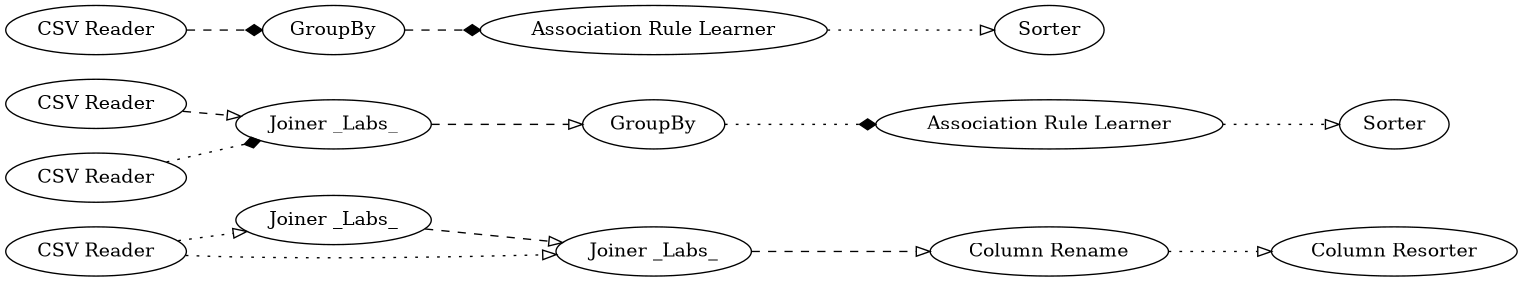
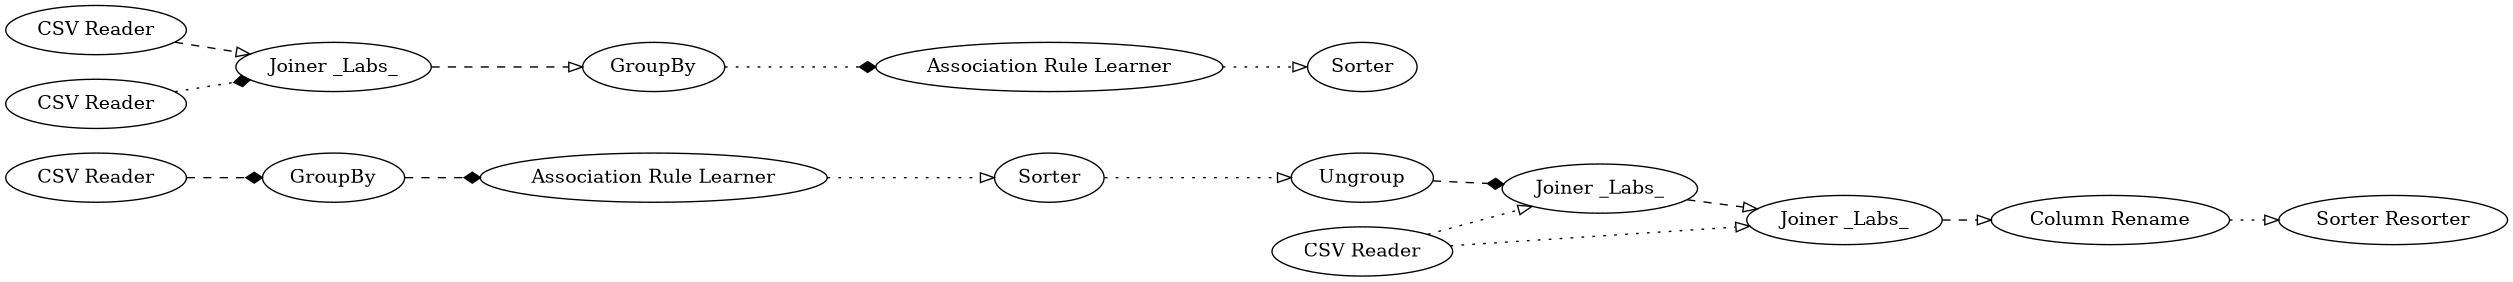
none -> (1362, 178)
(1394, 251) -> (2393, 220)
